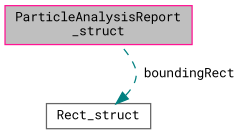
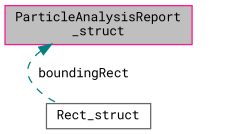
(135, 69) -> (31, 82)
